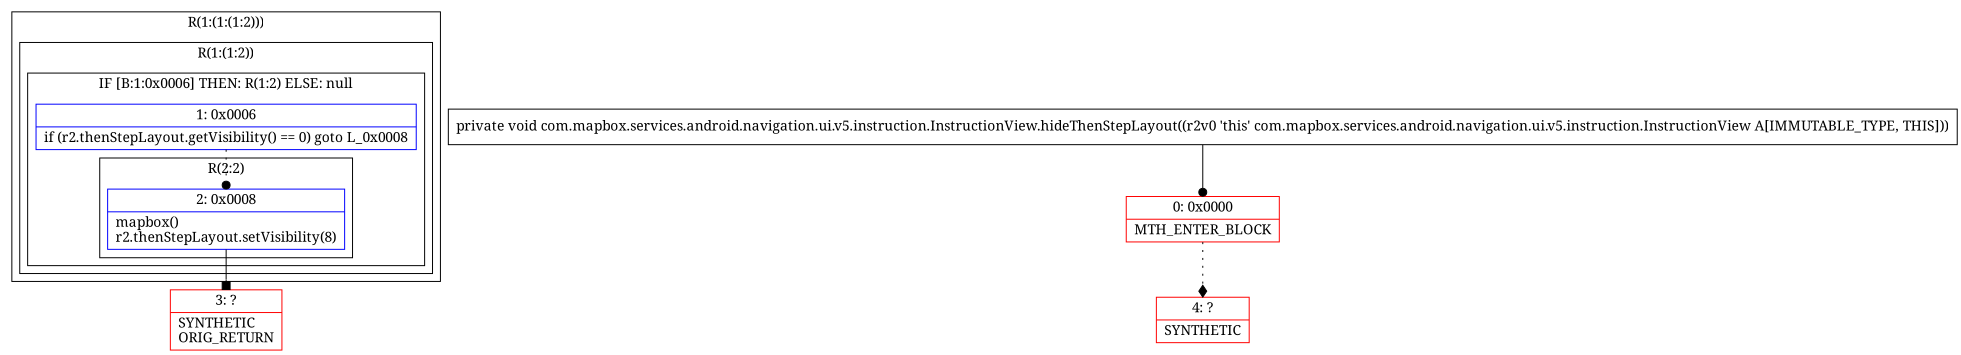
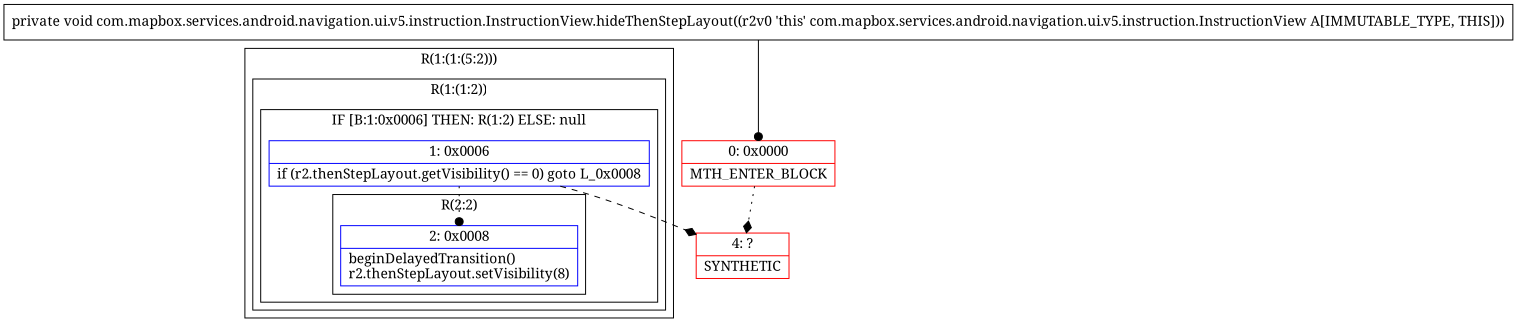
(226, 23) -> (459, 60)
none -> (623, 206)
(147, 223) -> (432, 259)
(226, 320) -> none
